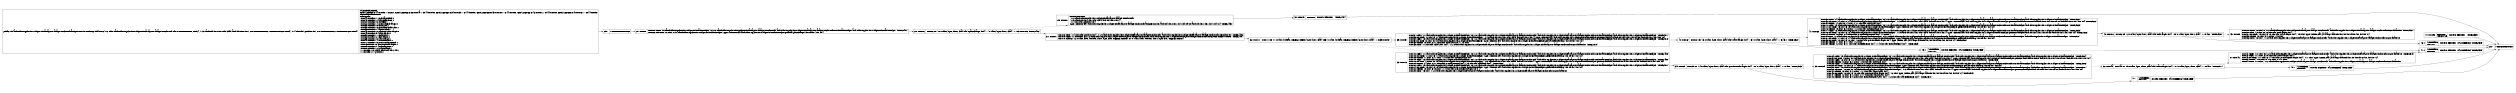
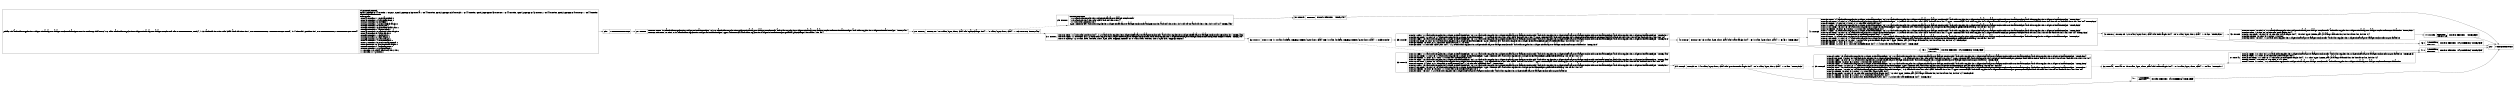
none -> (2419, 35)
(2322, 68) -> none
